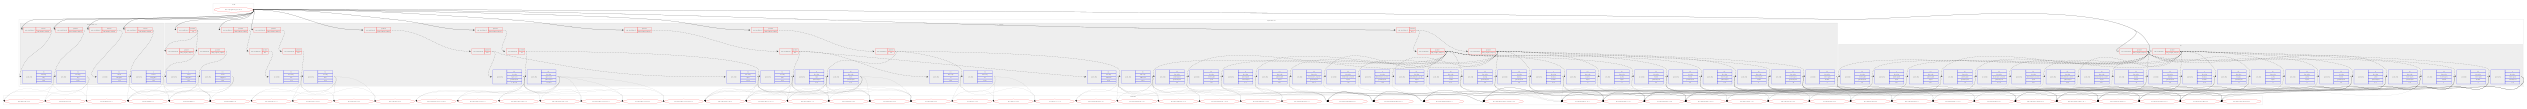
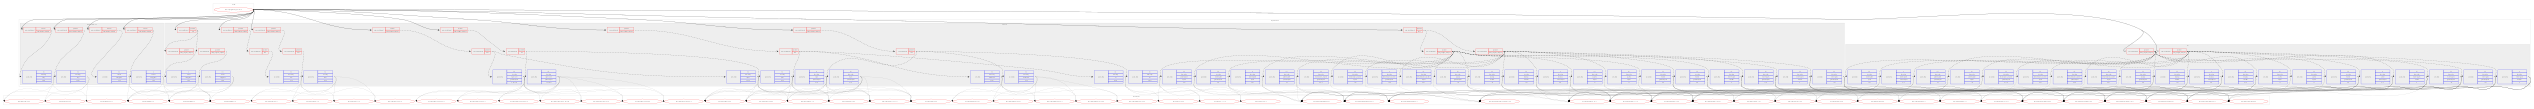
(1178, 101) -> none
